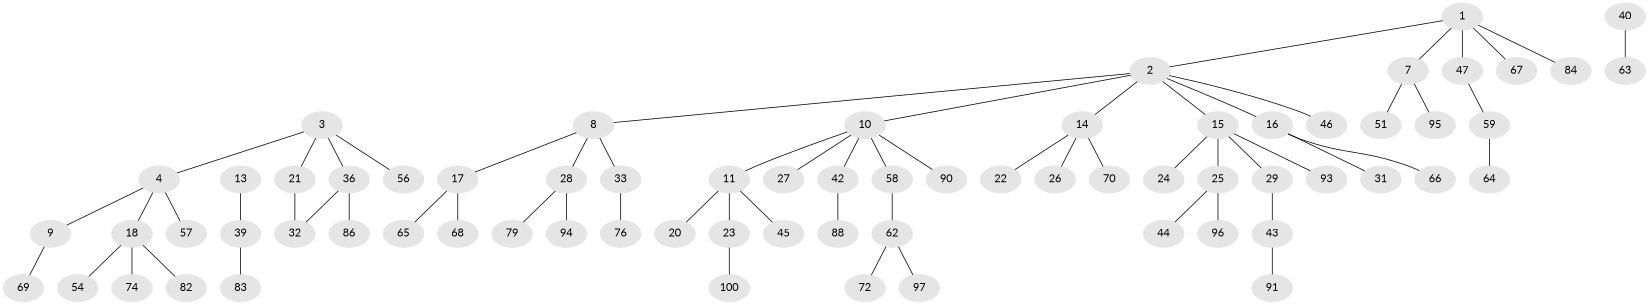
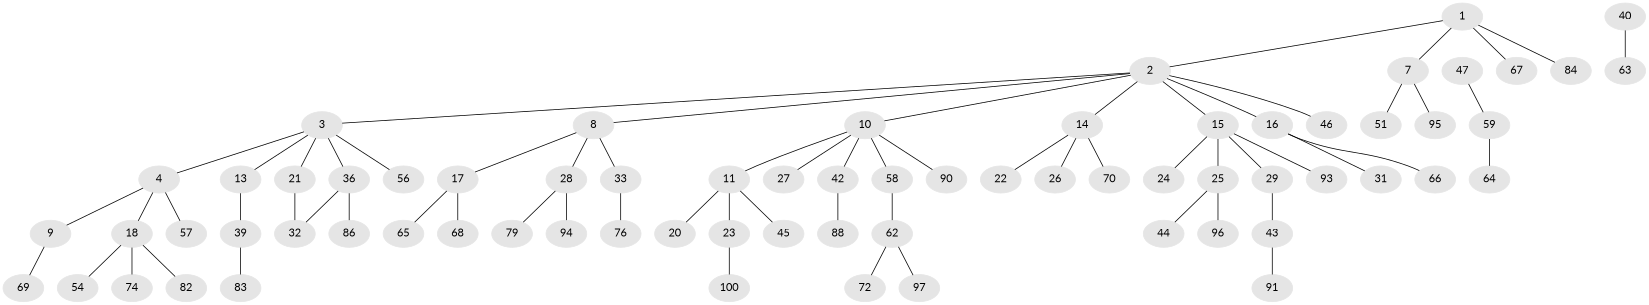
(1462, 44) -> none
none -> (736, 98)
none -> (281, 152)
